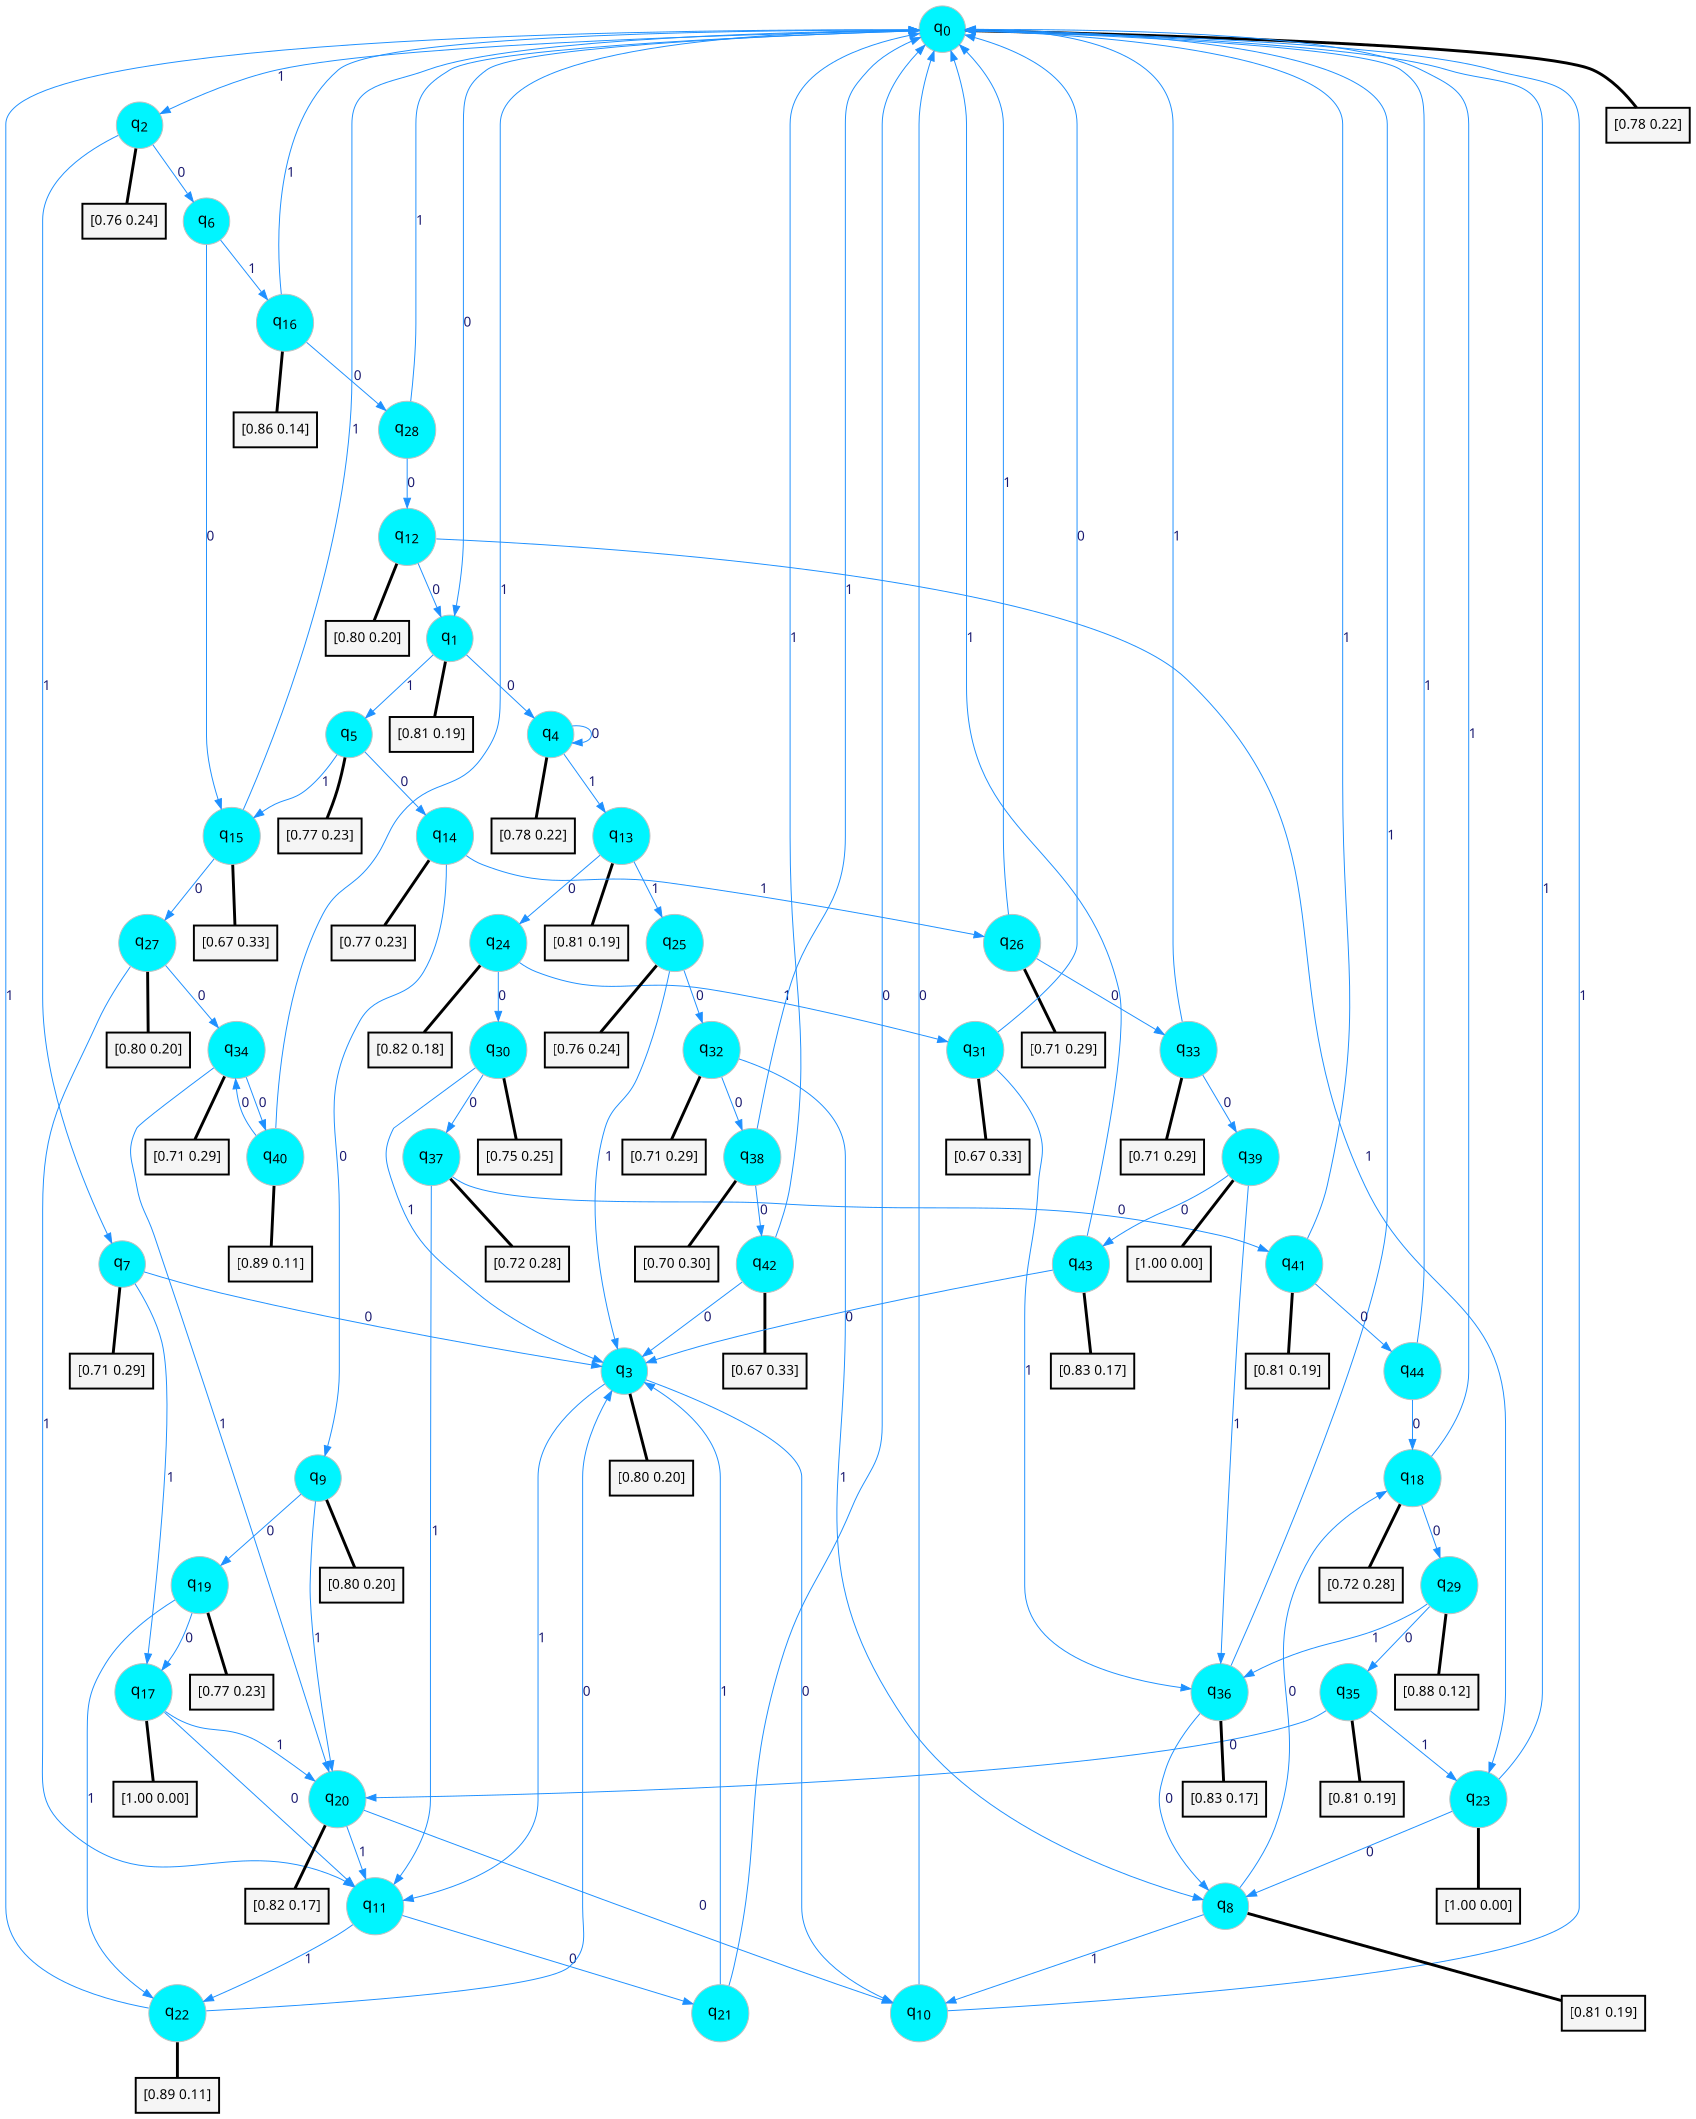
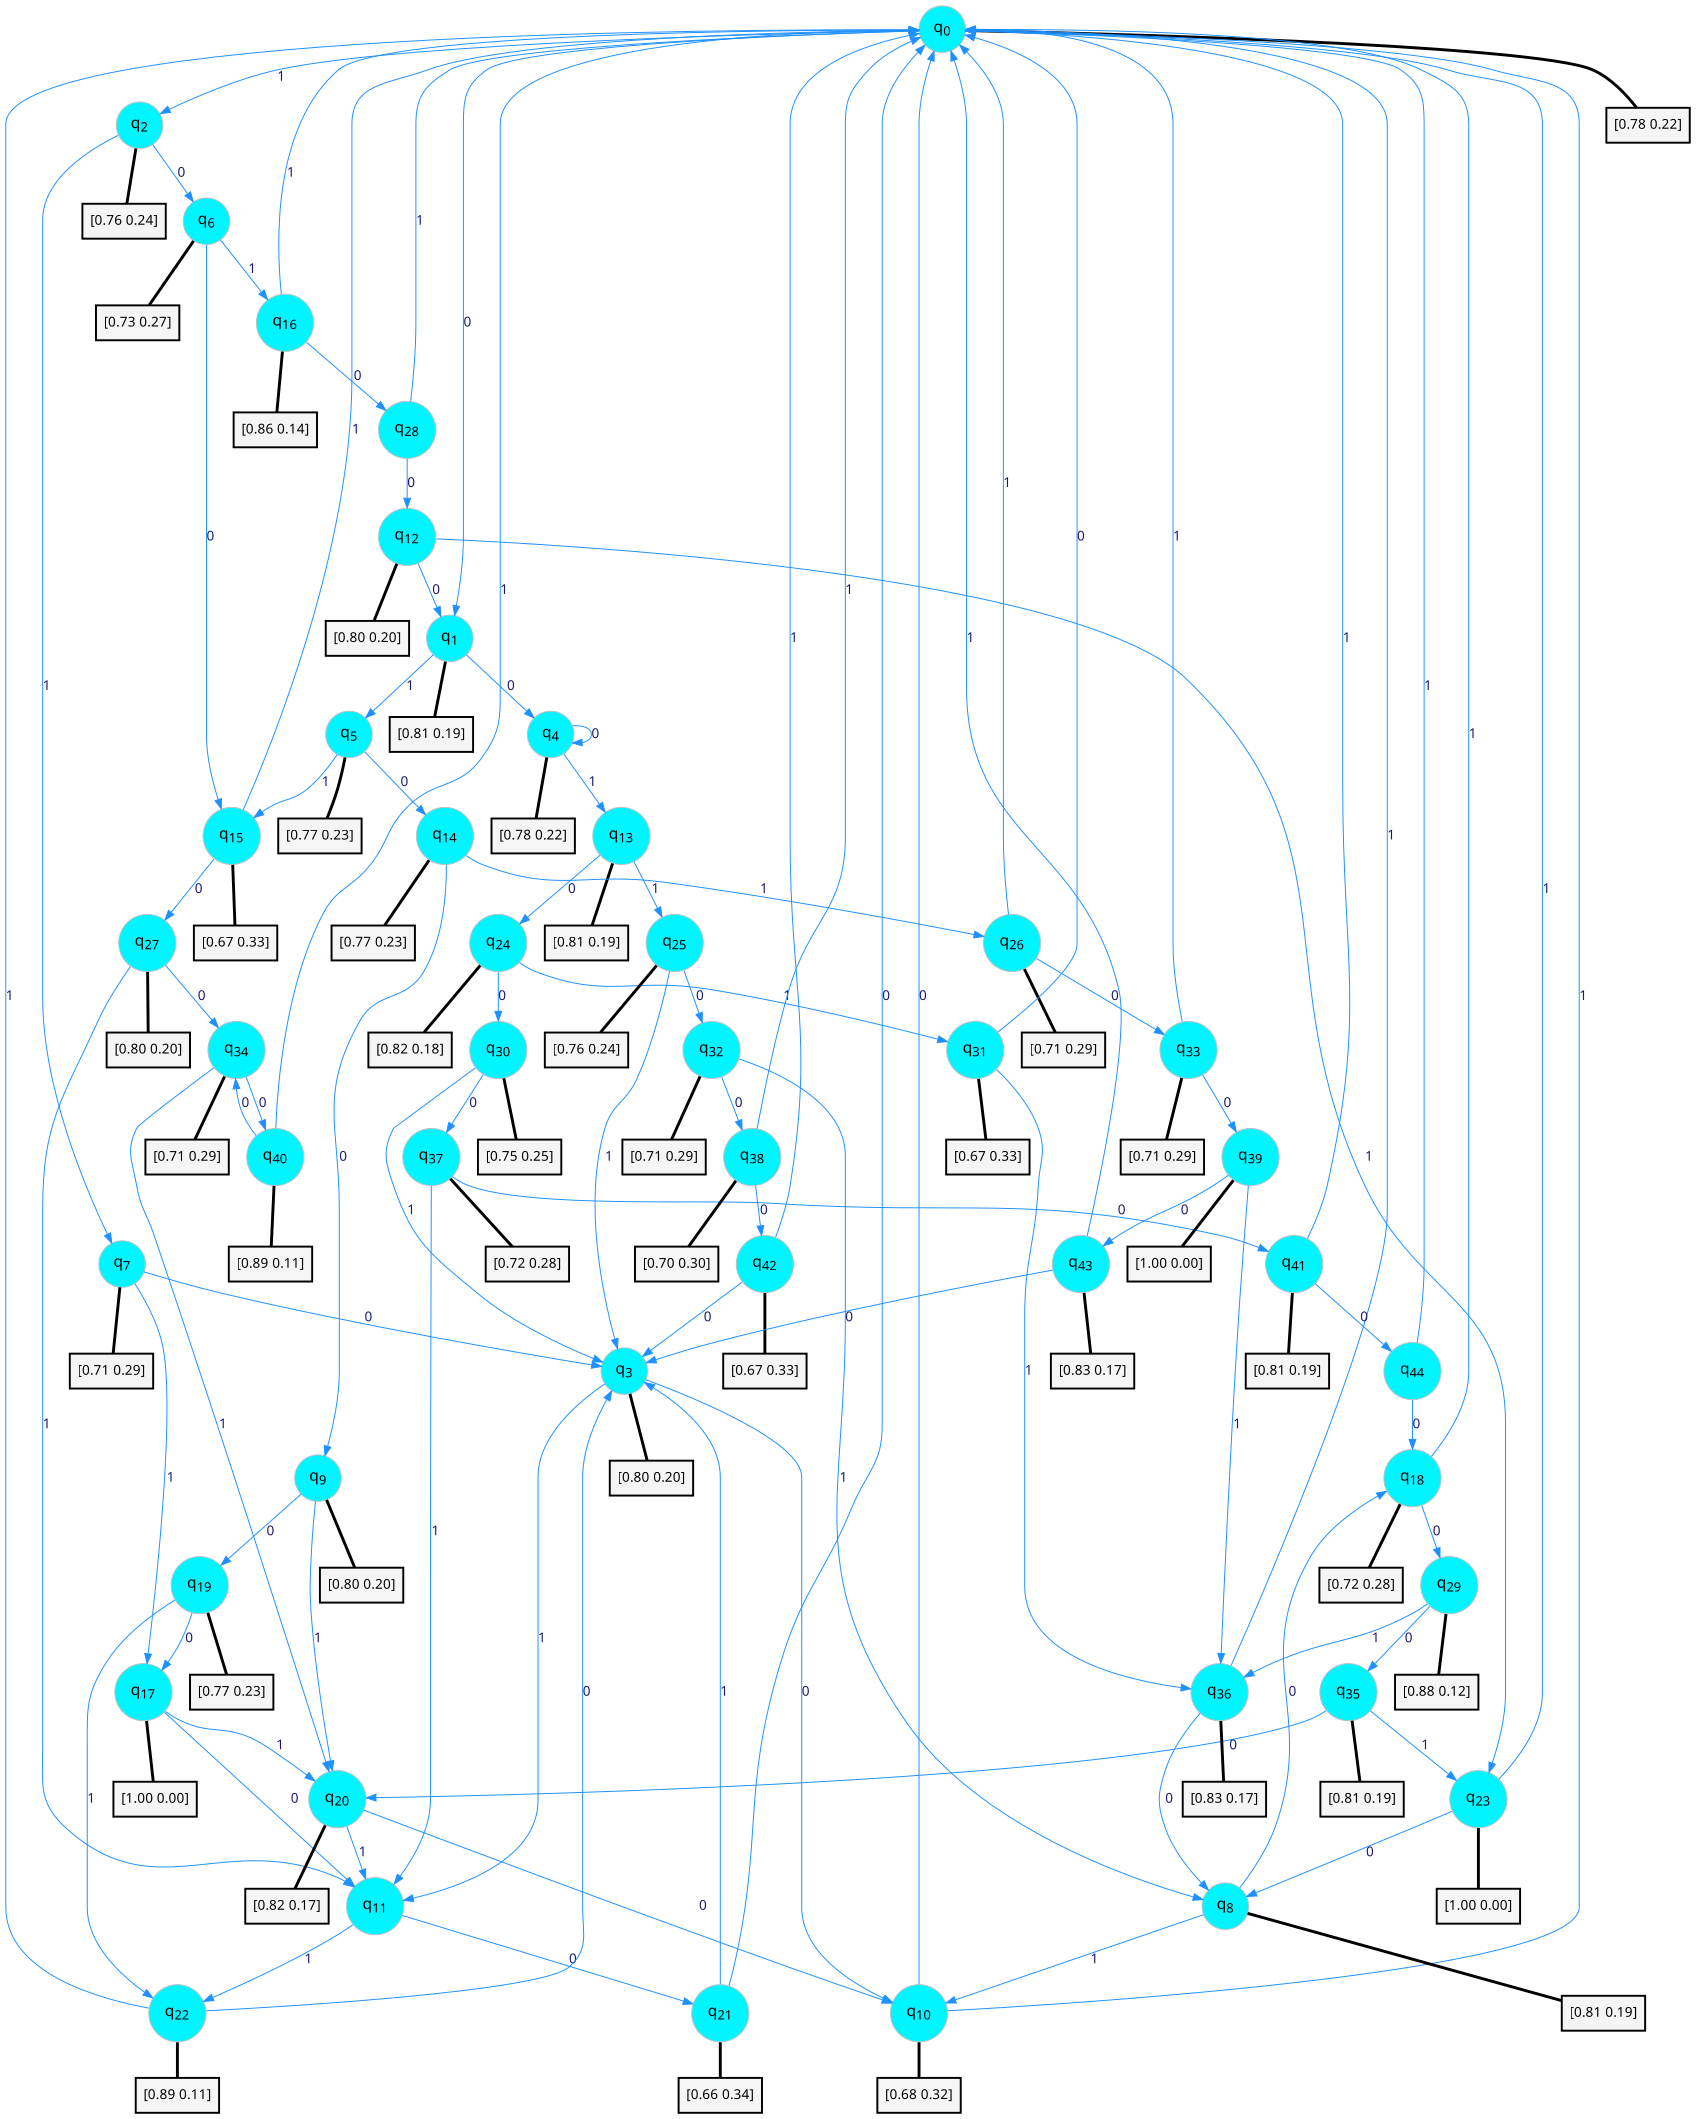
none -> (138, 323)
none -> (720, 2095)
none -> (919, 2095)
